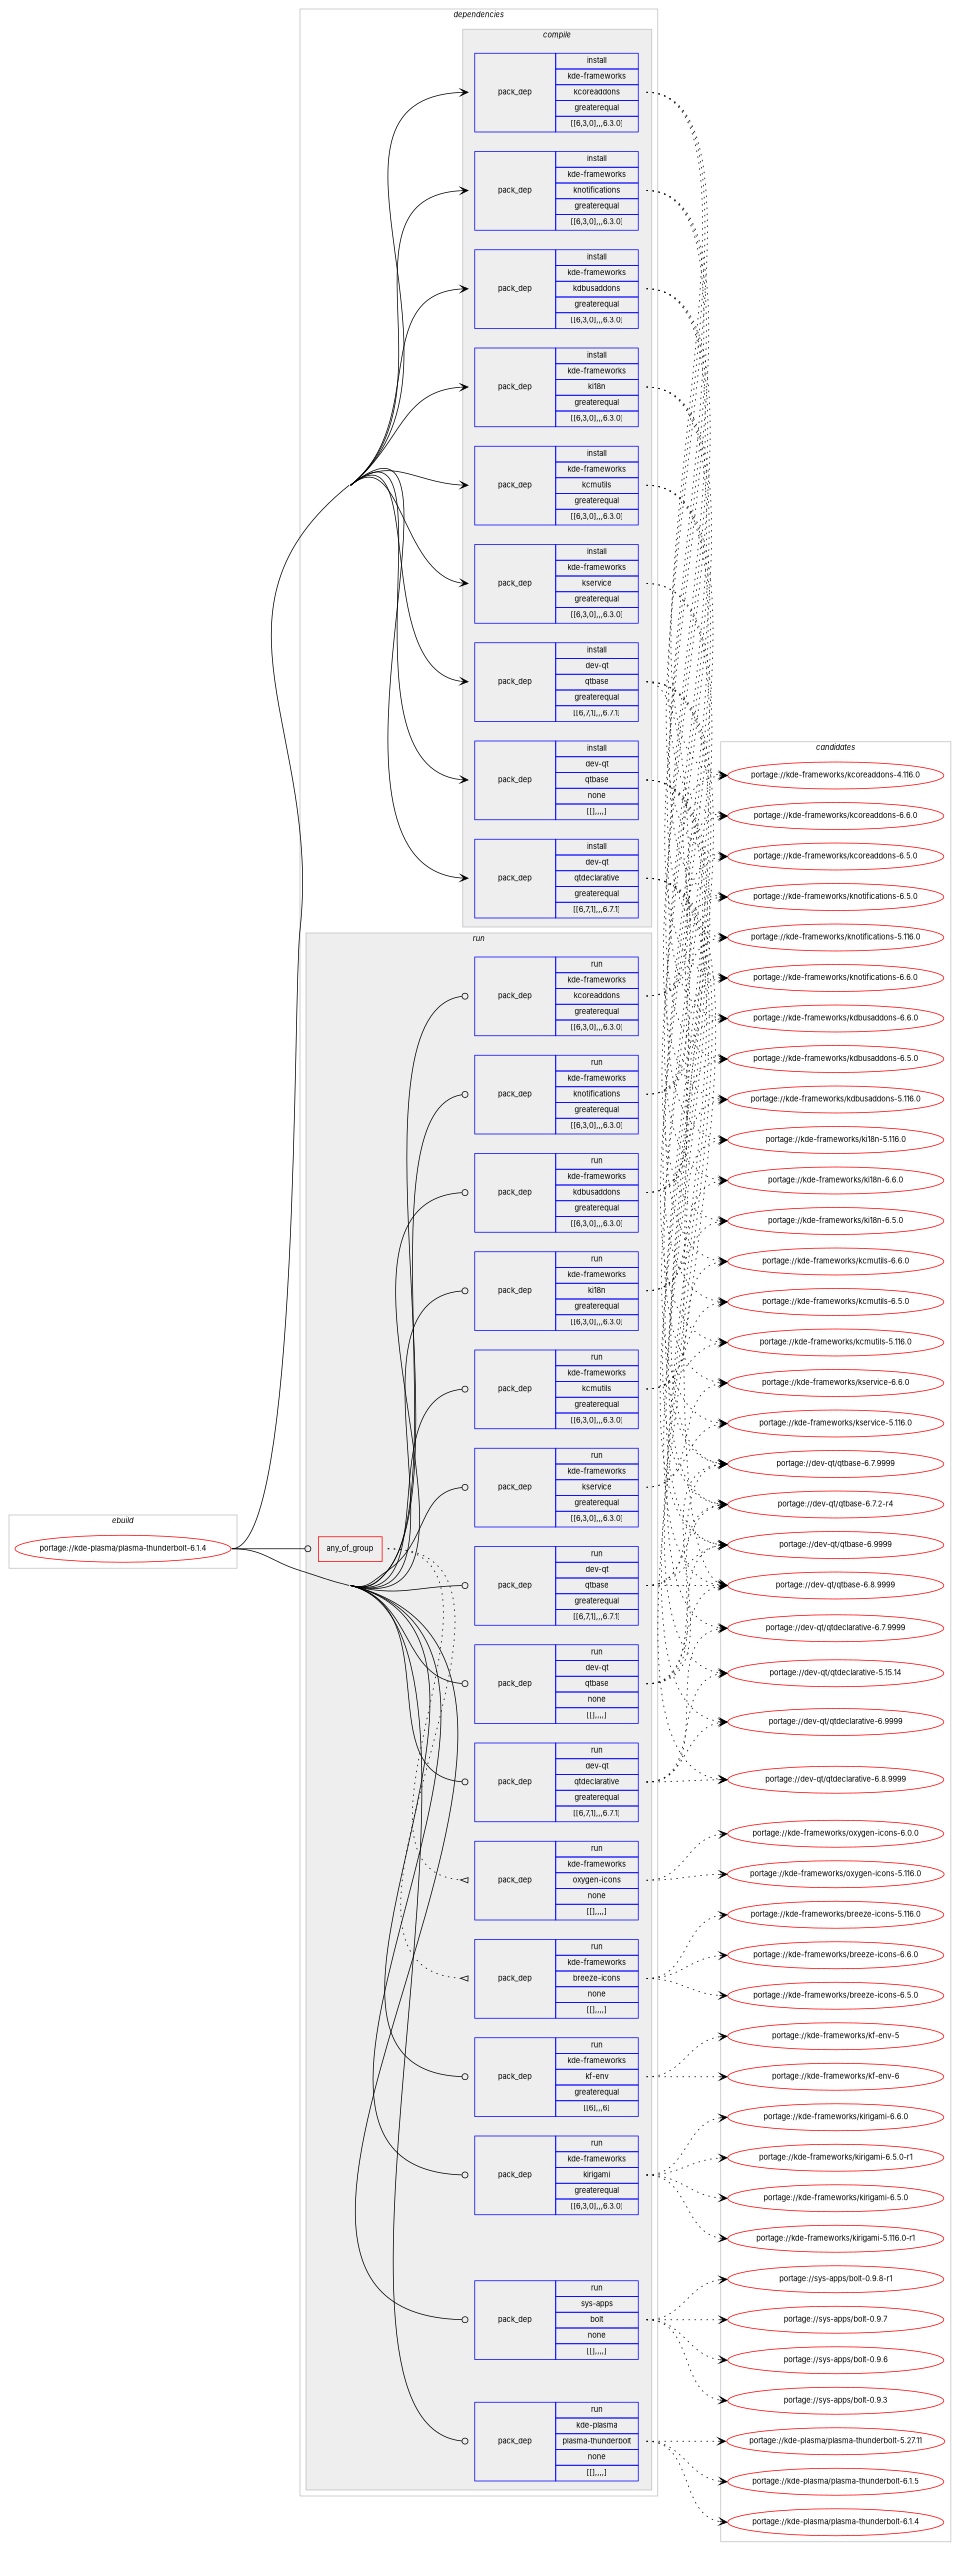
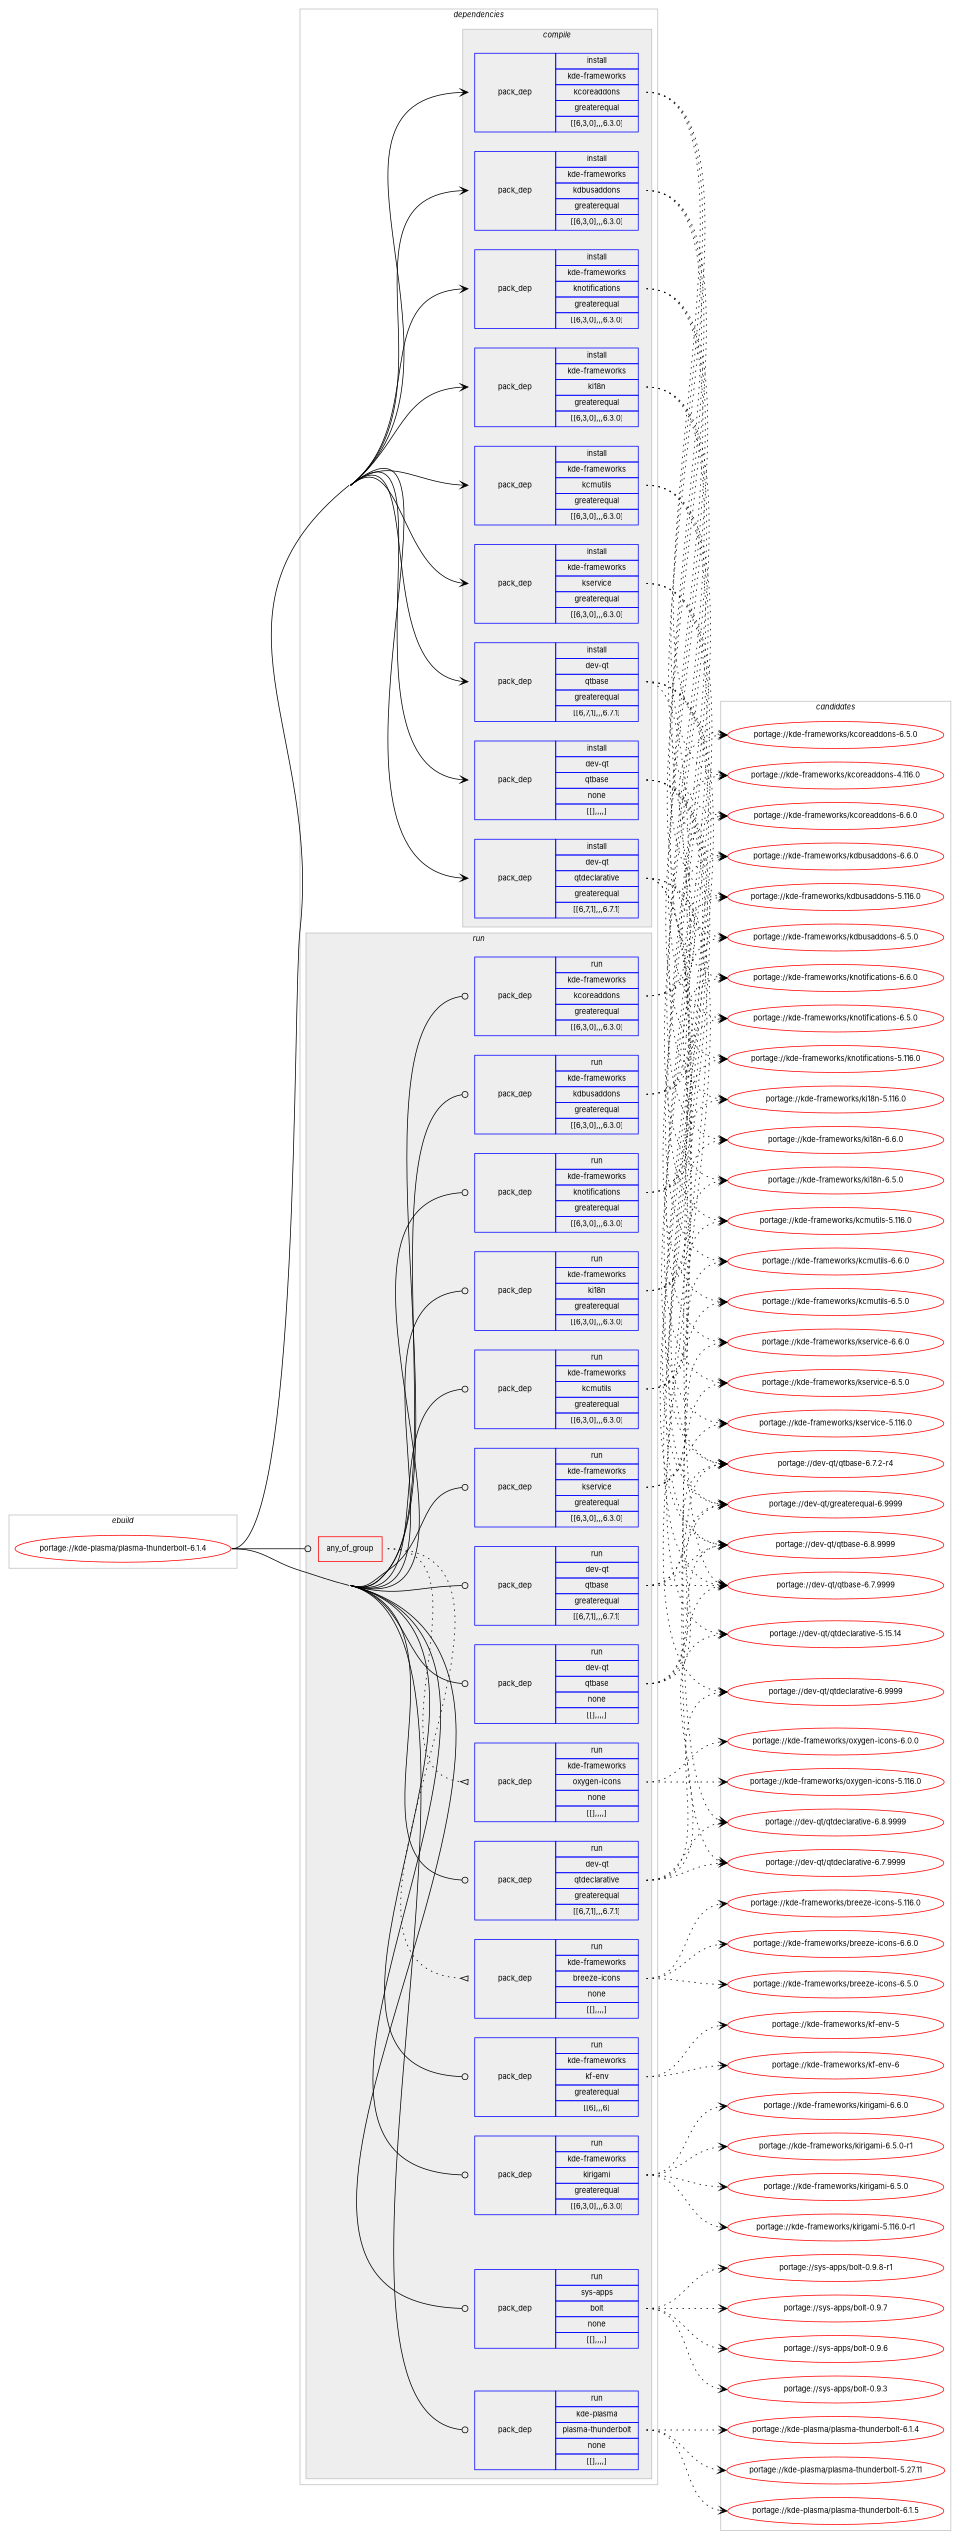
none -> (836, 1383)
(836, 1545) -> (836, 1504)
